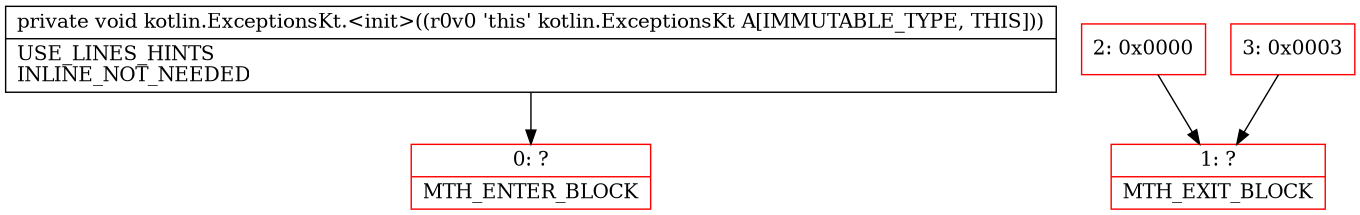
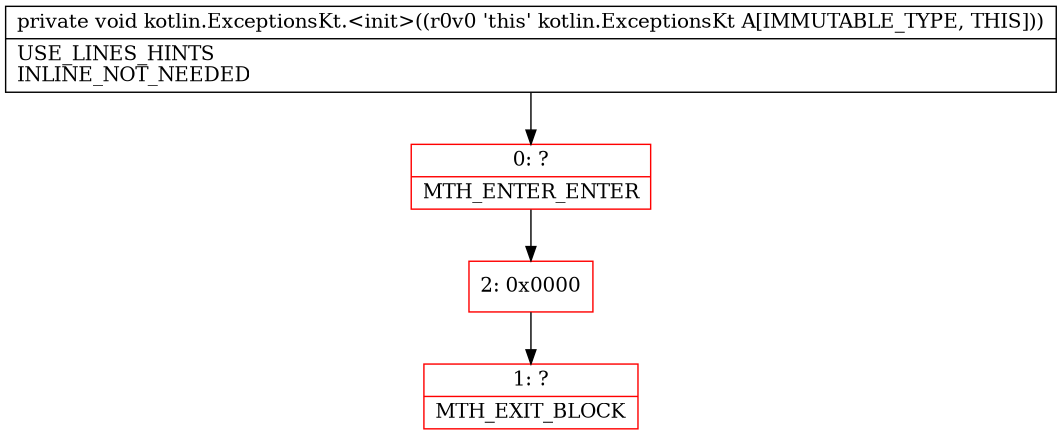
(1293, 49) -> none
(531, 192) -> (531, 192)
none -> (531, 228)
